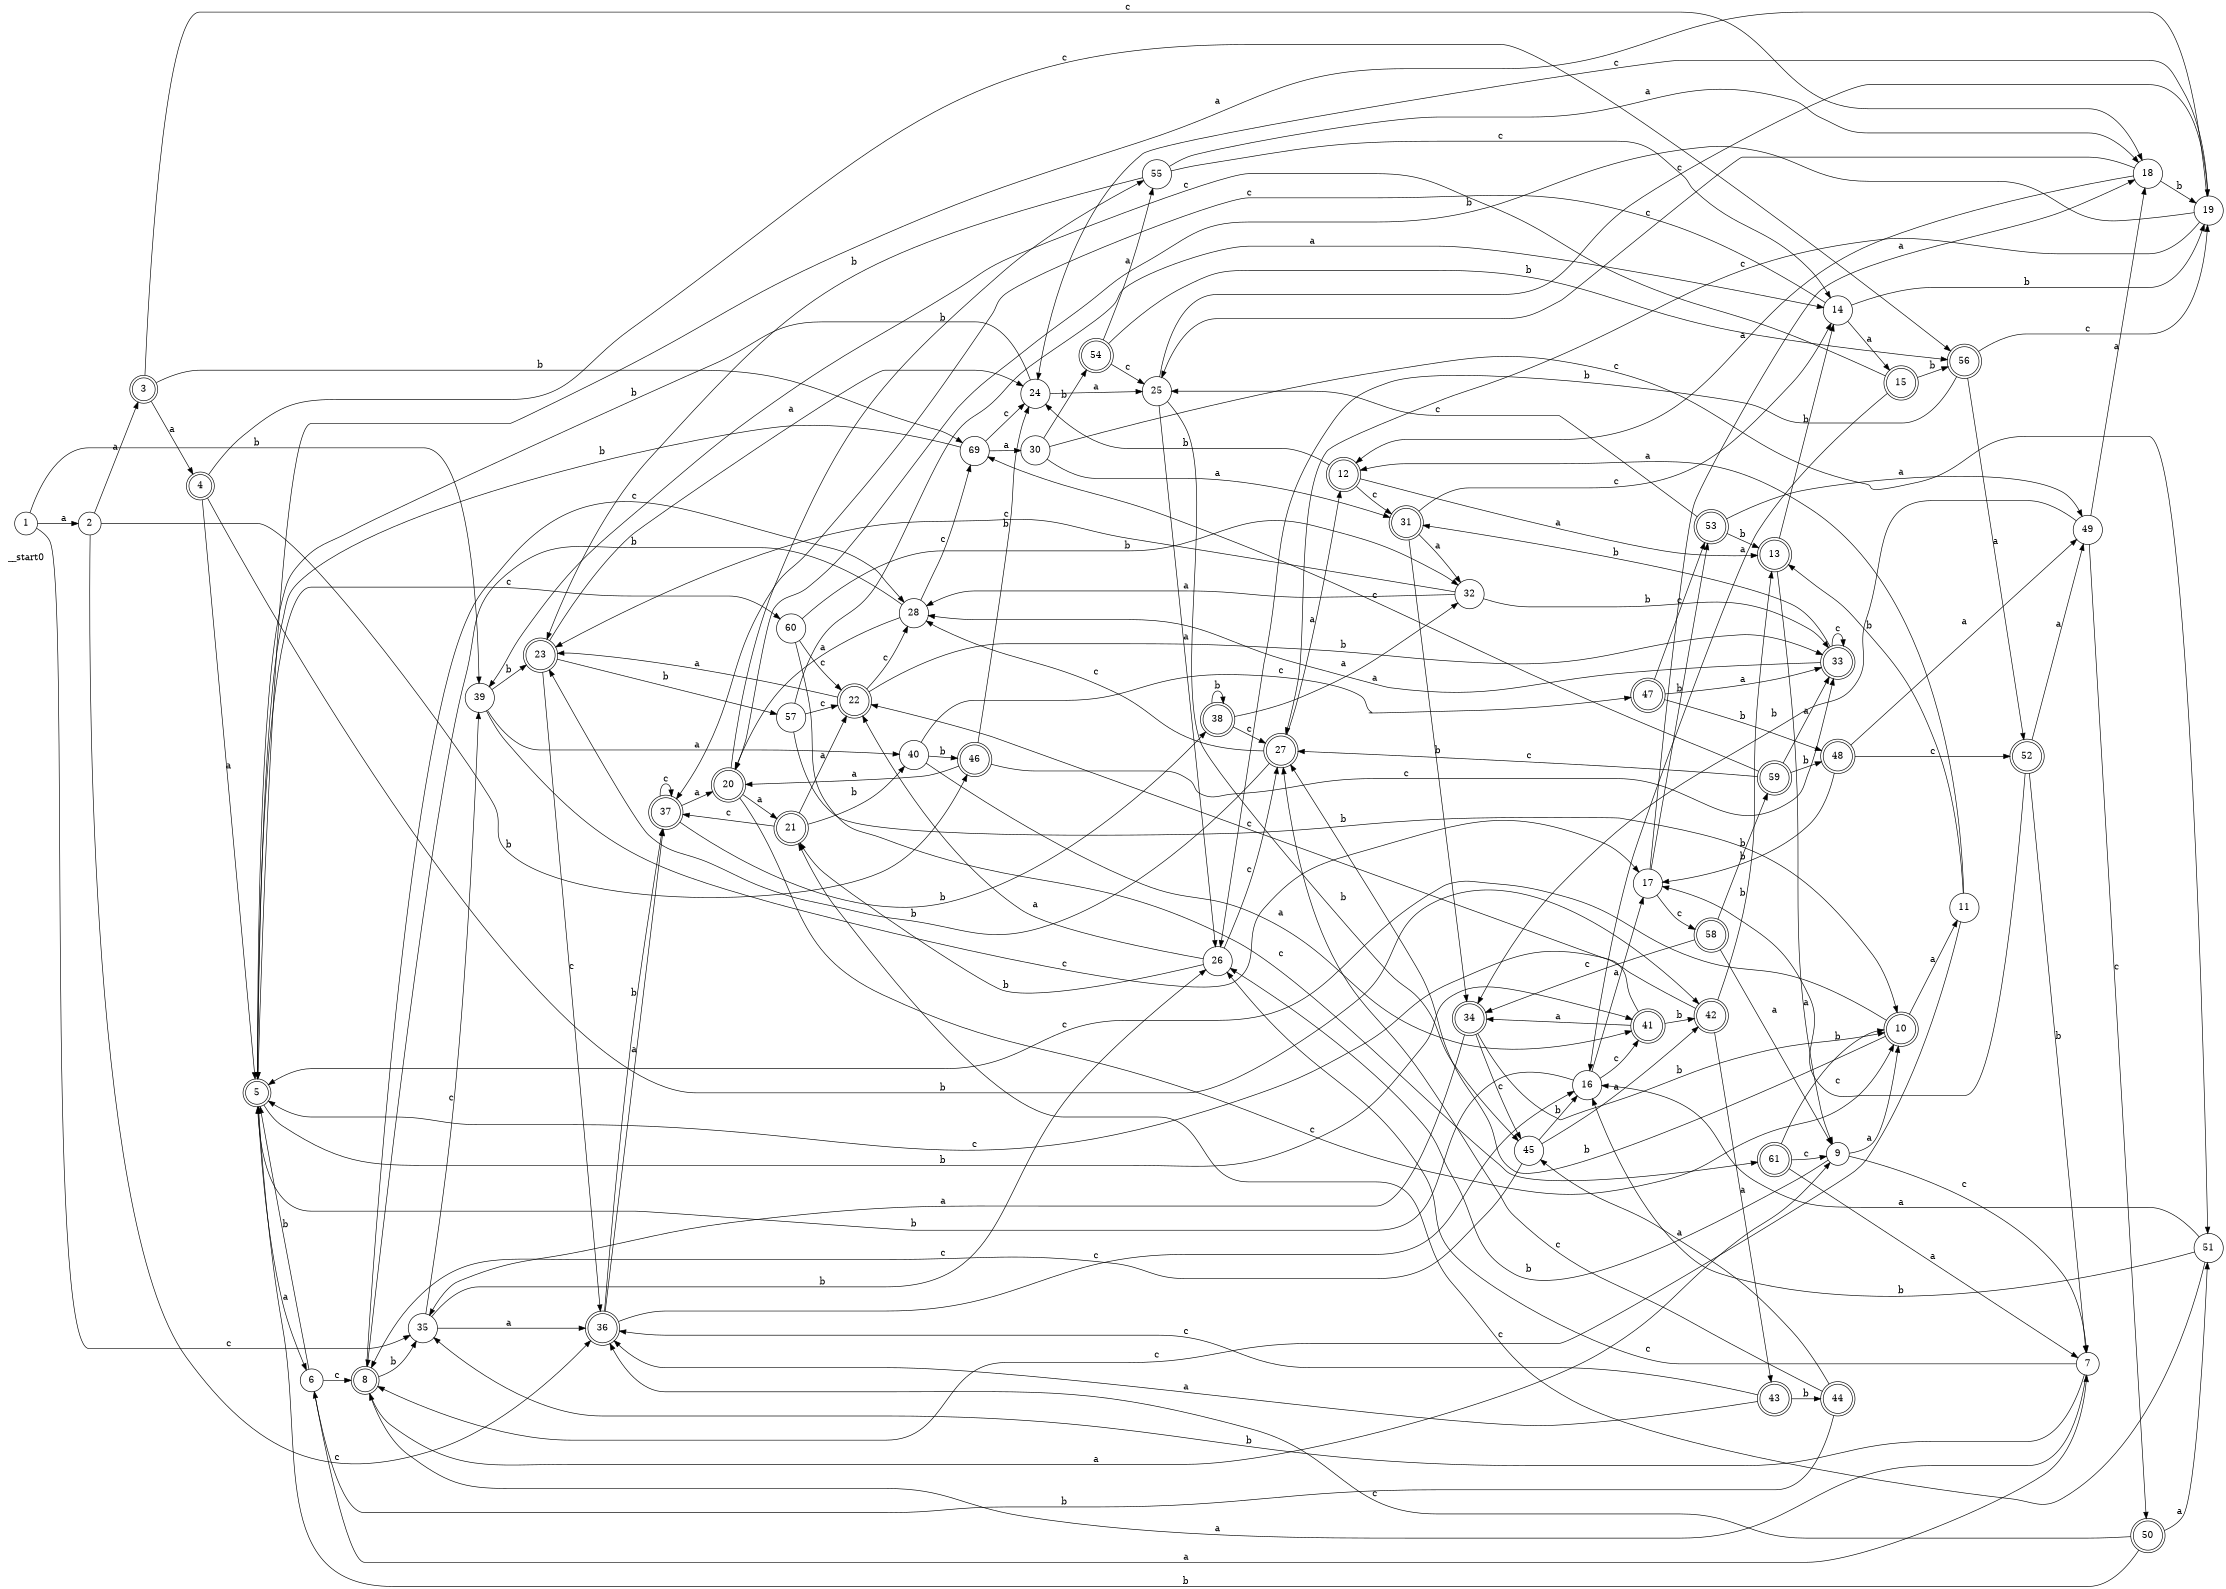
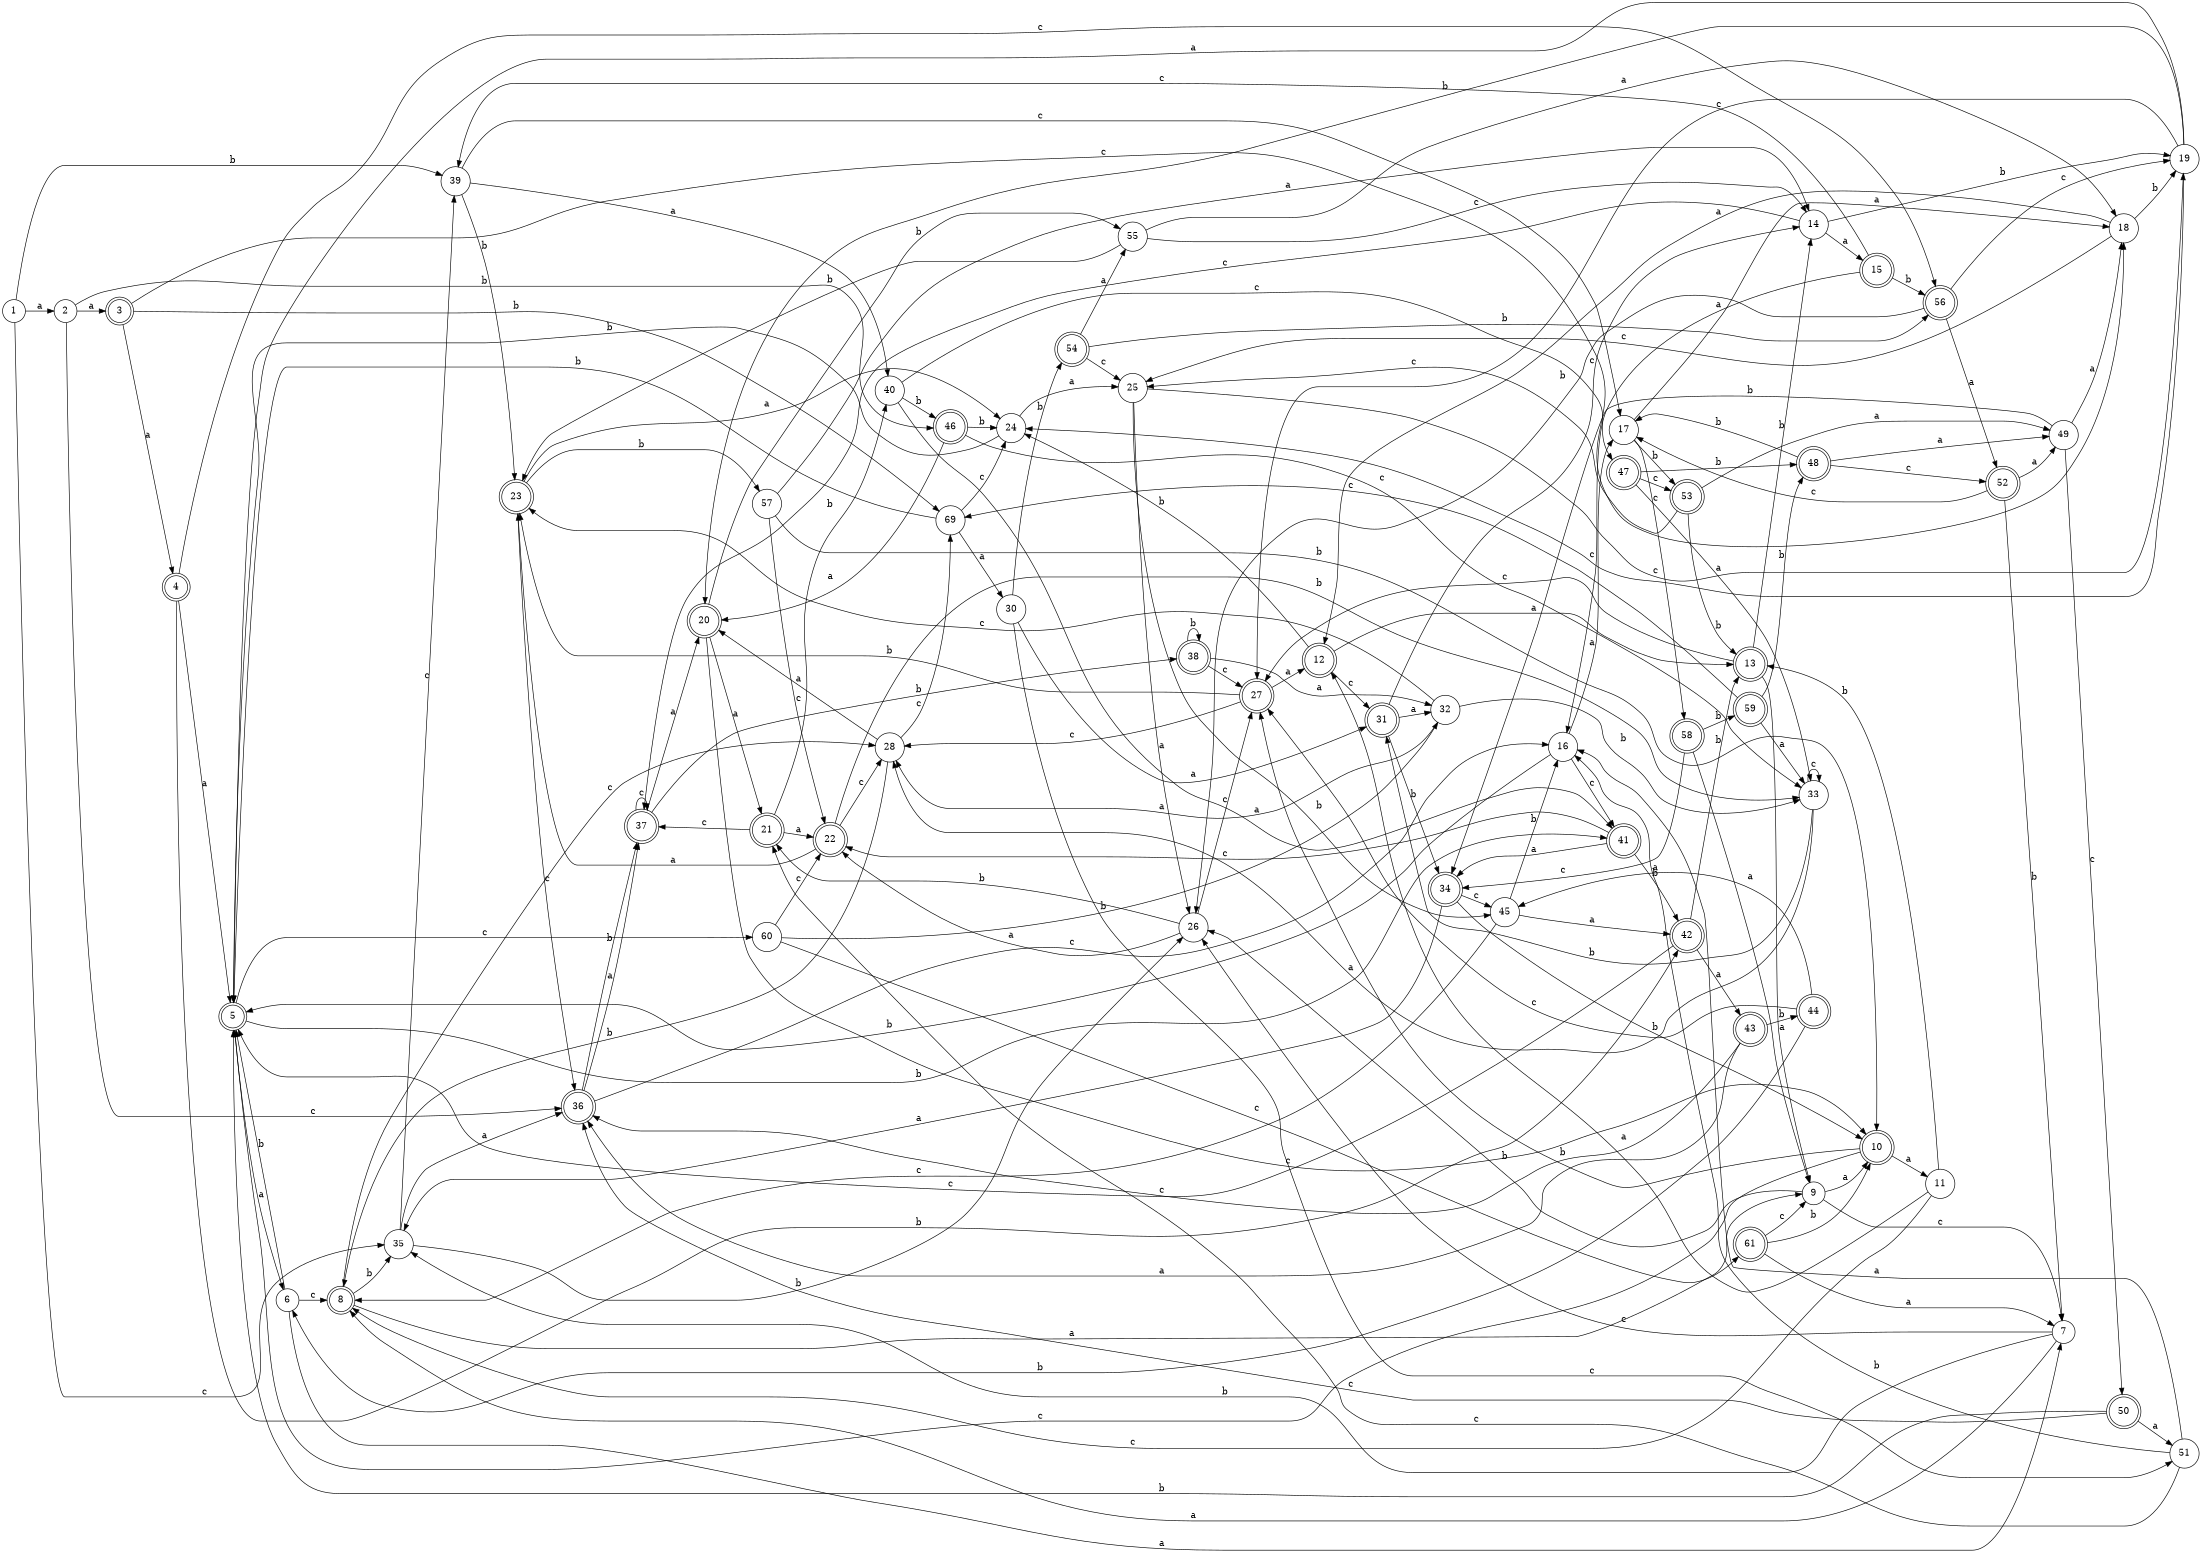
(26, 558) -> none
(1838, 662) -> (1814, 795)
(1531, 762) -> (1513, 583)
